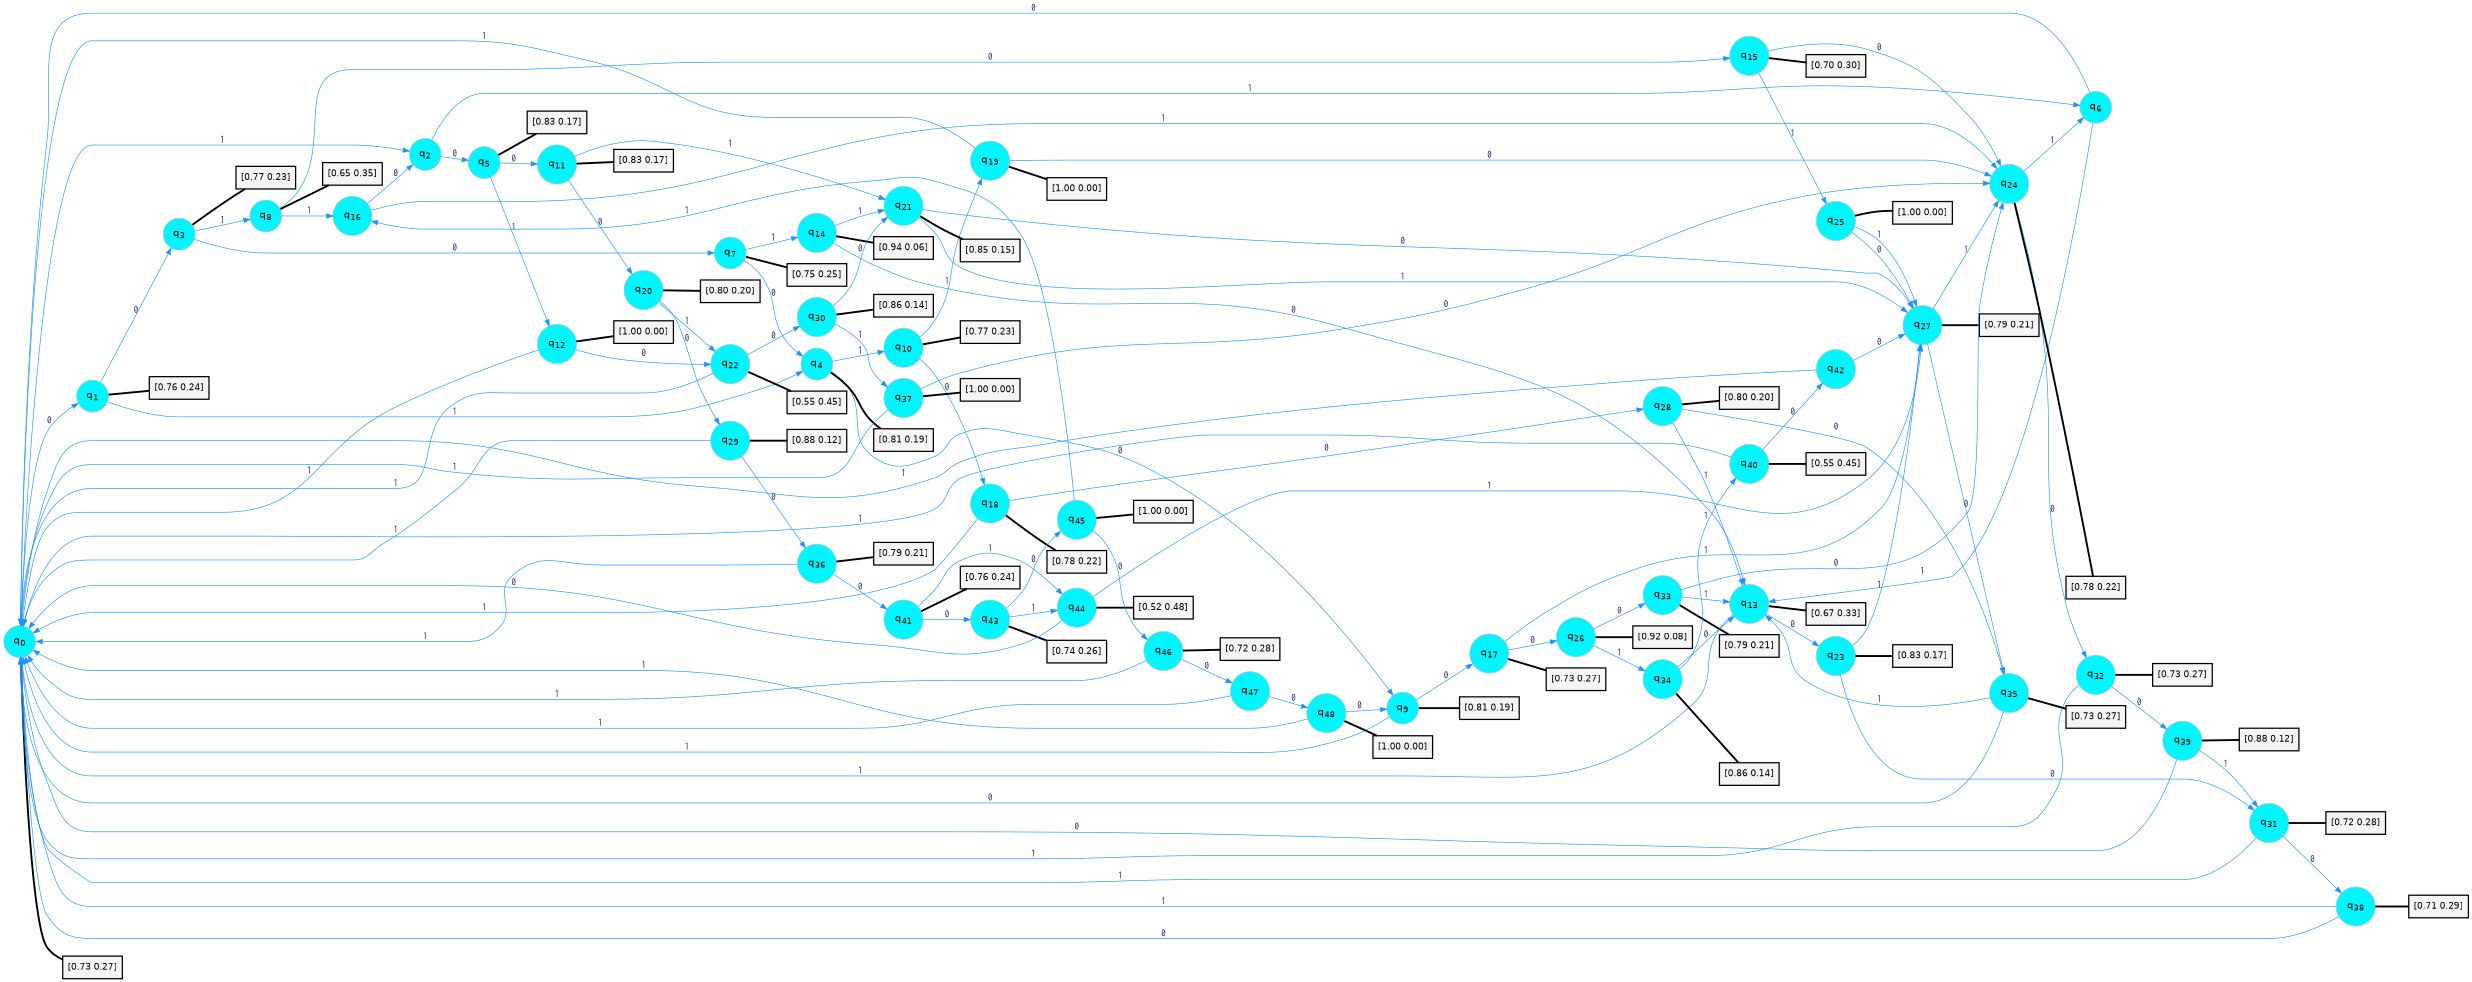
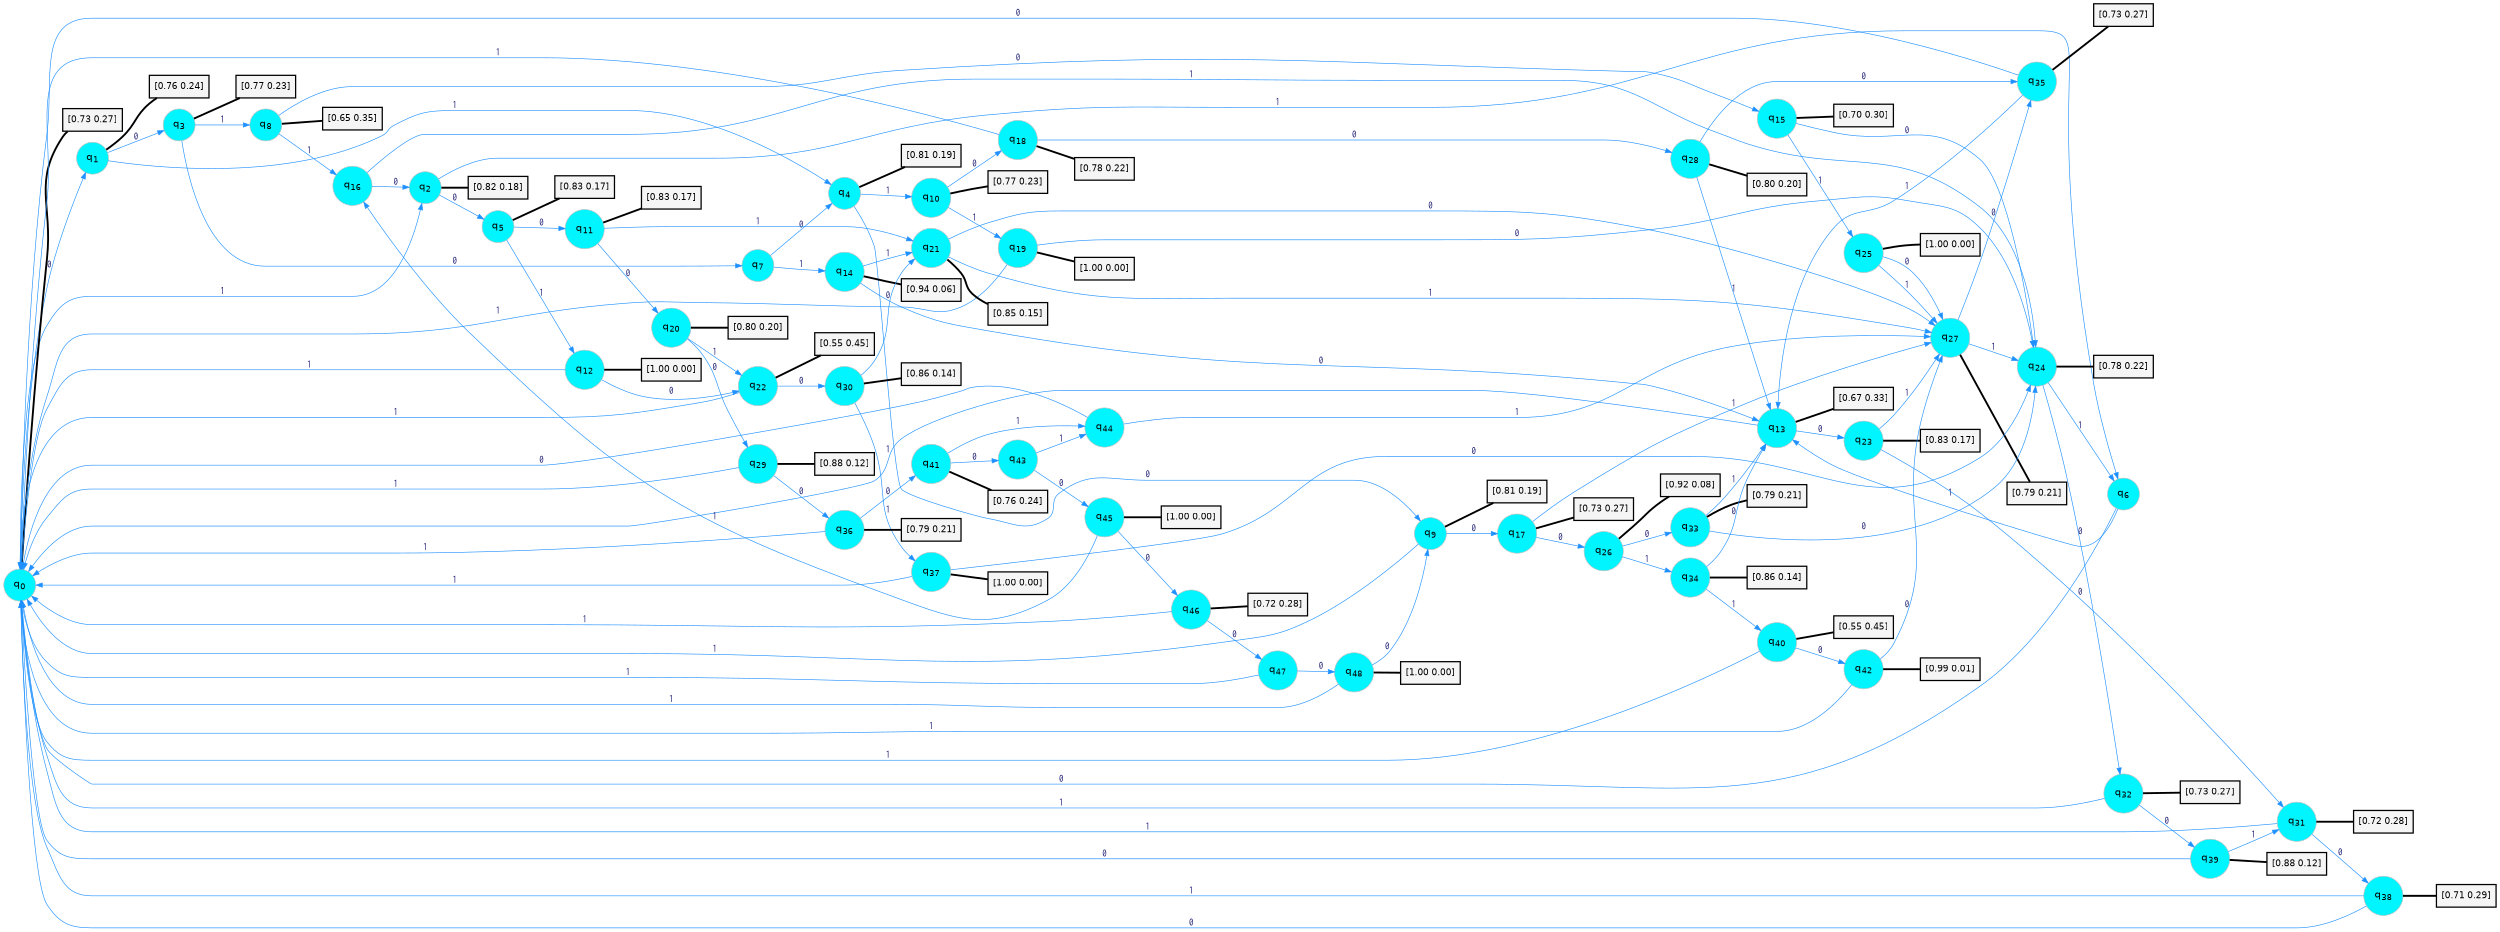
none -> (498, 188)
(817, 275) -> none
(1163, 608) -> none
(1077, 652) -> none
none -> (1950, 669)
